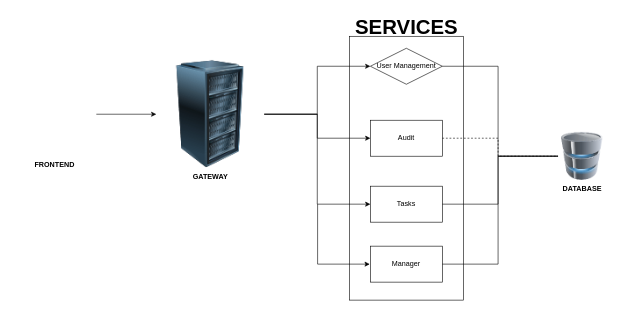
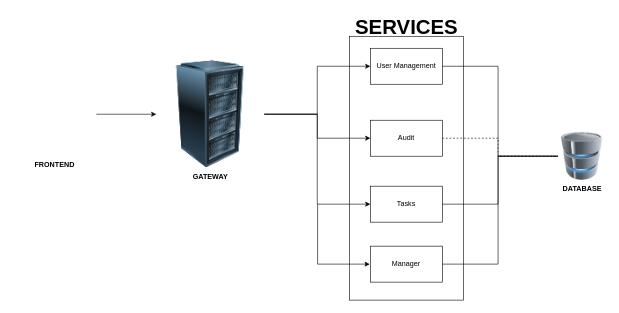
(407, 66) -> (407, 66)
